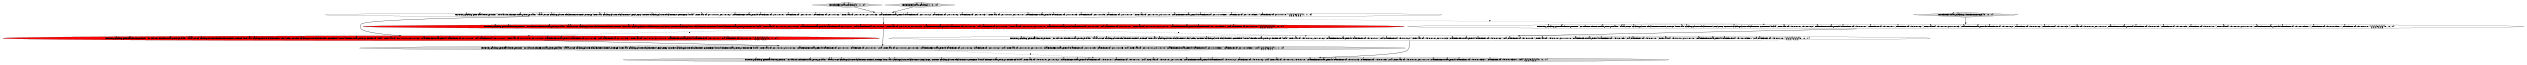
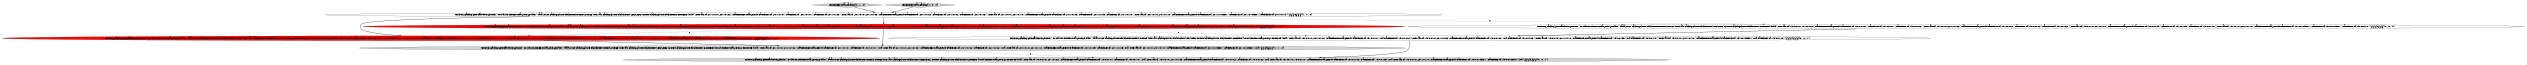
(1966, 15) -> none
